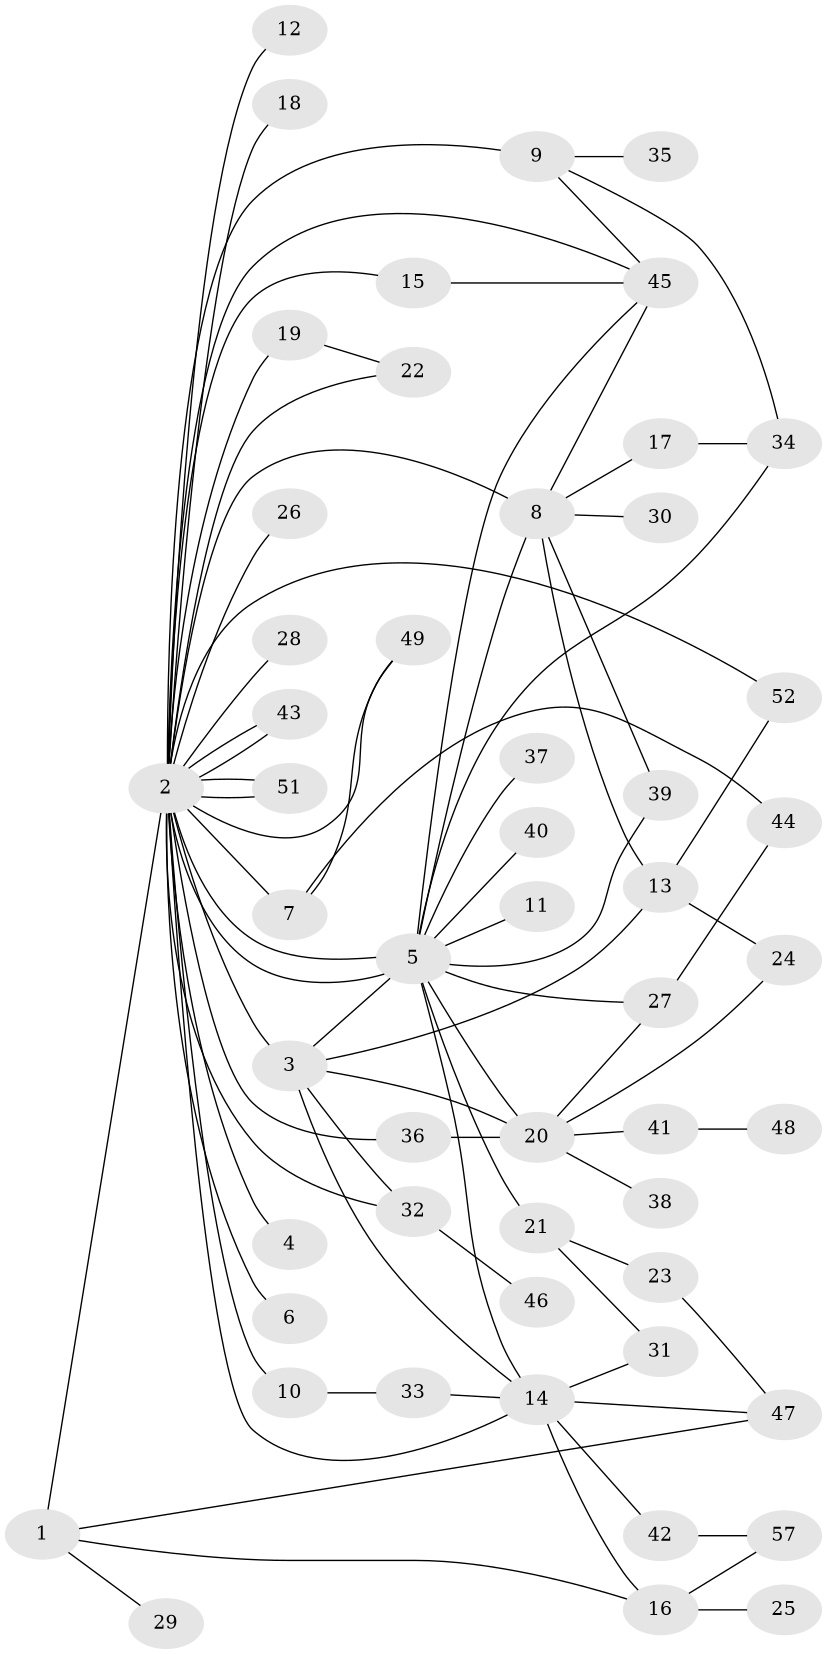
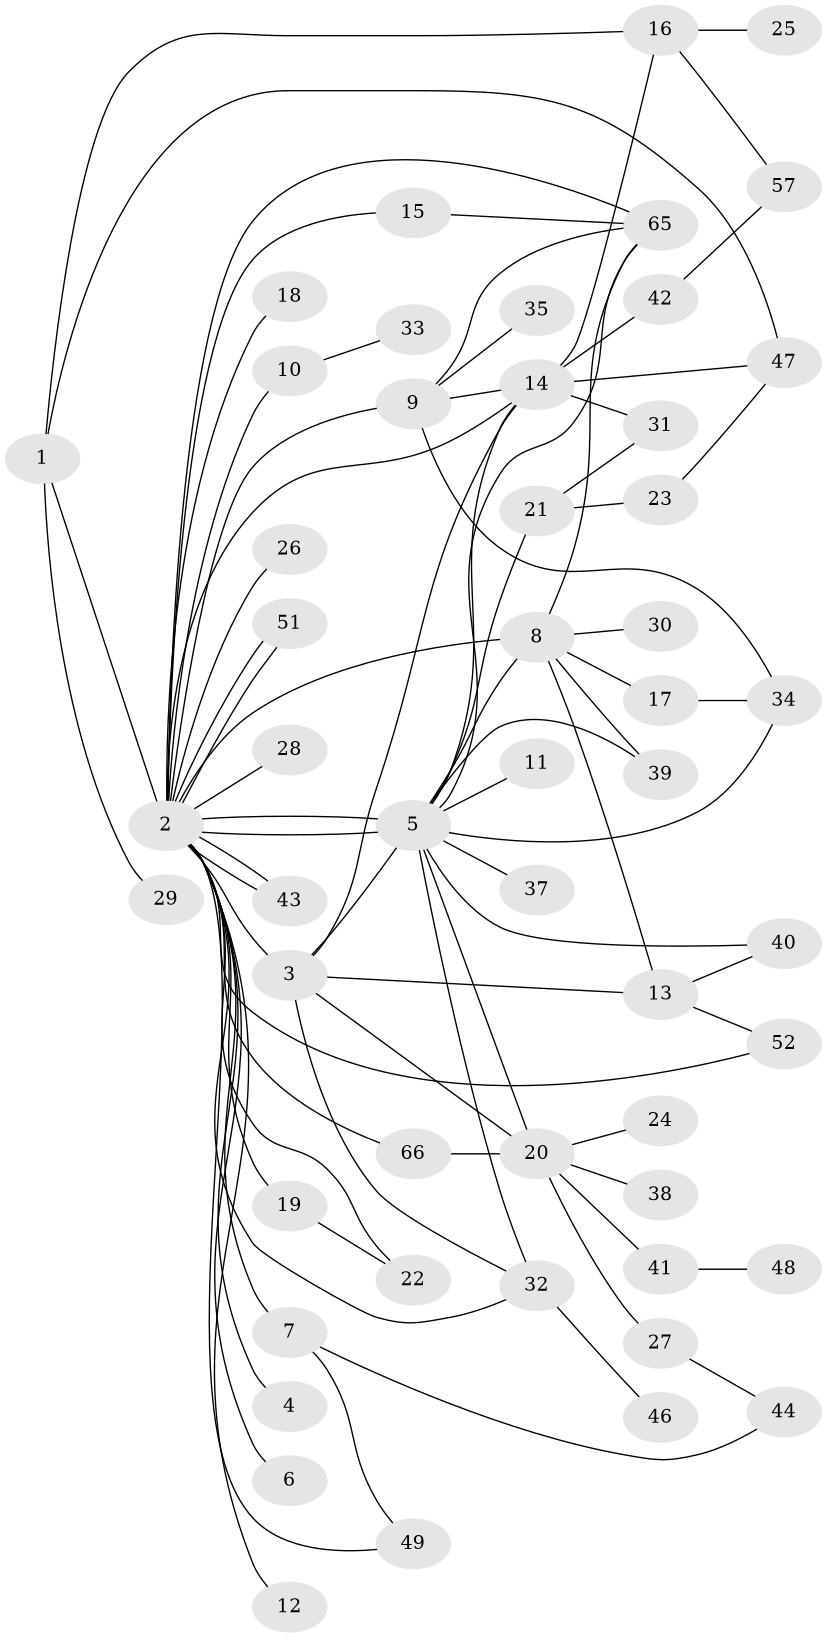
(661, 283) -> (661, 225)
(726, 926) -> (723, 969)
(547, 997) -> (464, 1058)
(413, 1137) -> (413, 1154)
(475, 1396) -> (475, 394)
